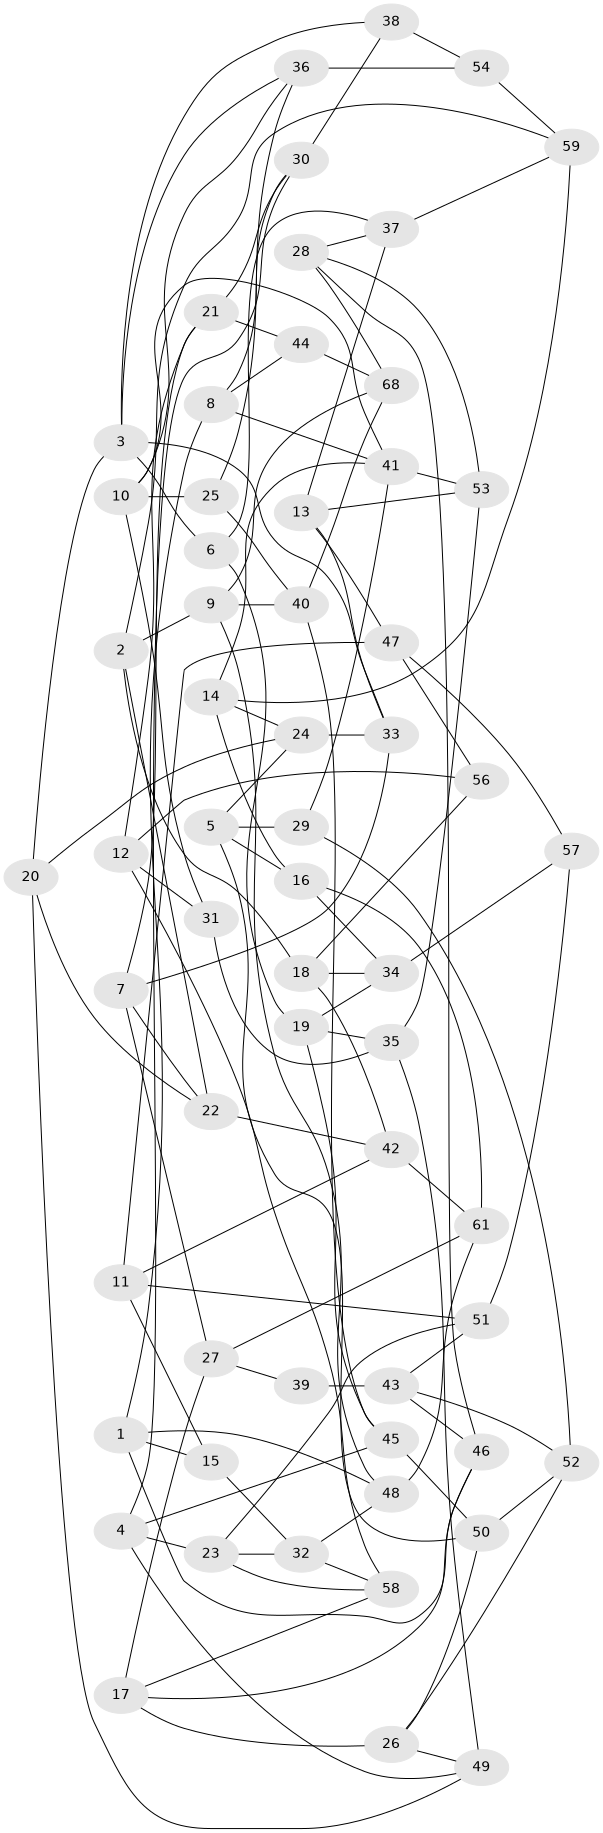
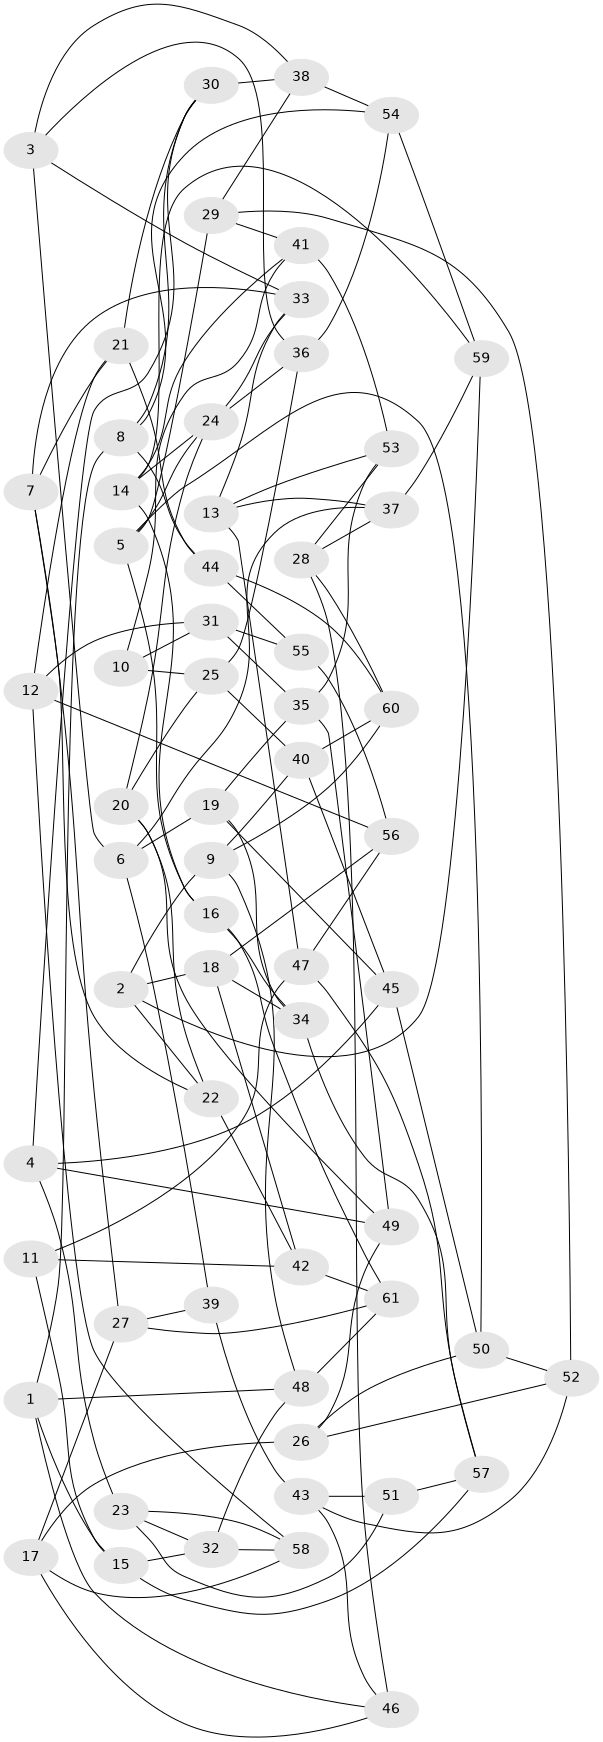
none -> (256, 146)
(168, 267) -> (259, 386)
(392, 386) -> (392, 709)
(301, 436) -> (178, 164)
none -> (301, 652)
(54, 654) -> (169, 730)
none -> (170, 1071)
(301, 1302) -> none
none -> (320, 1603)
